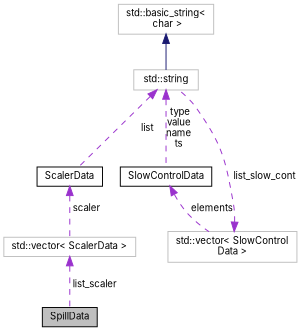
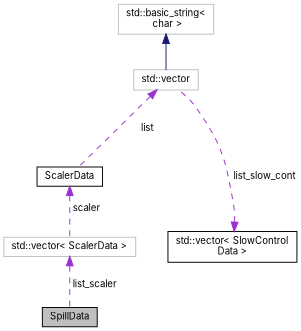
(166, 80) -> (166, 80)
(166, 177) -> none
(232, 247) -> (232, 247)
